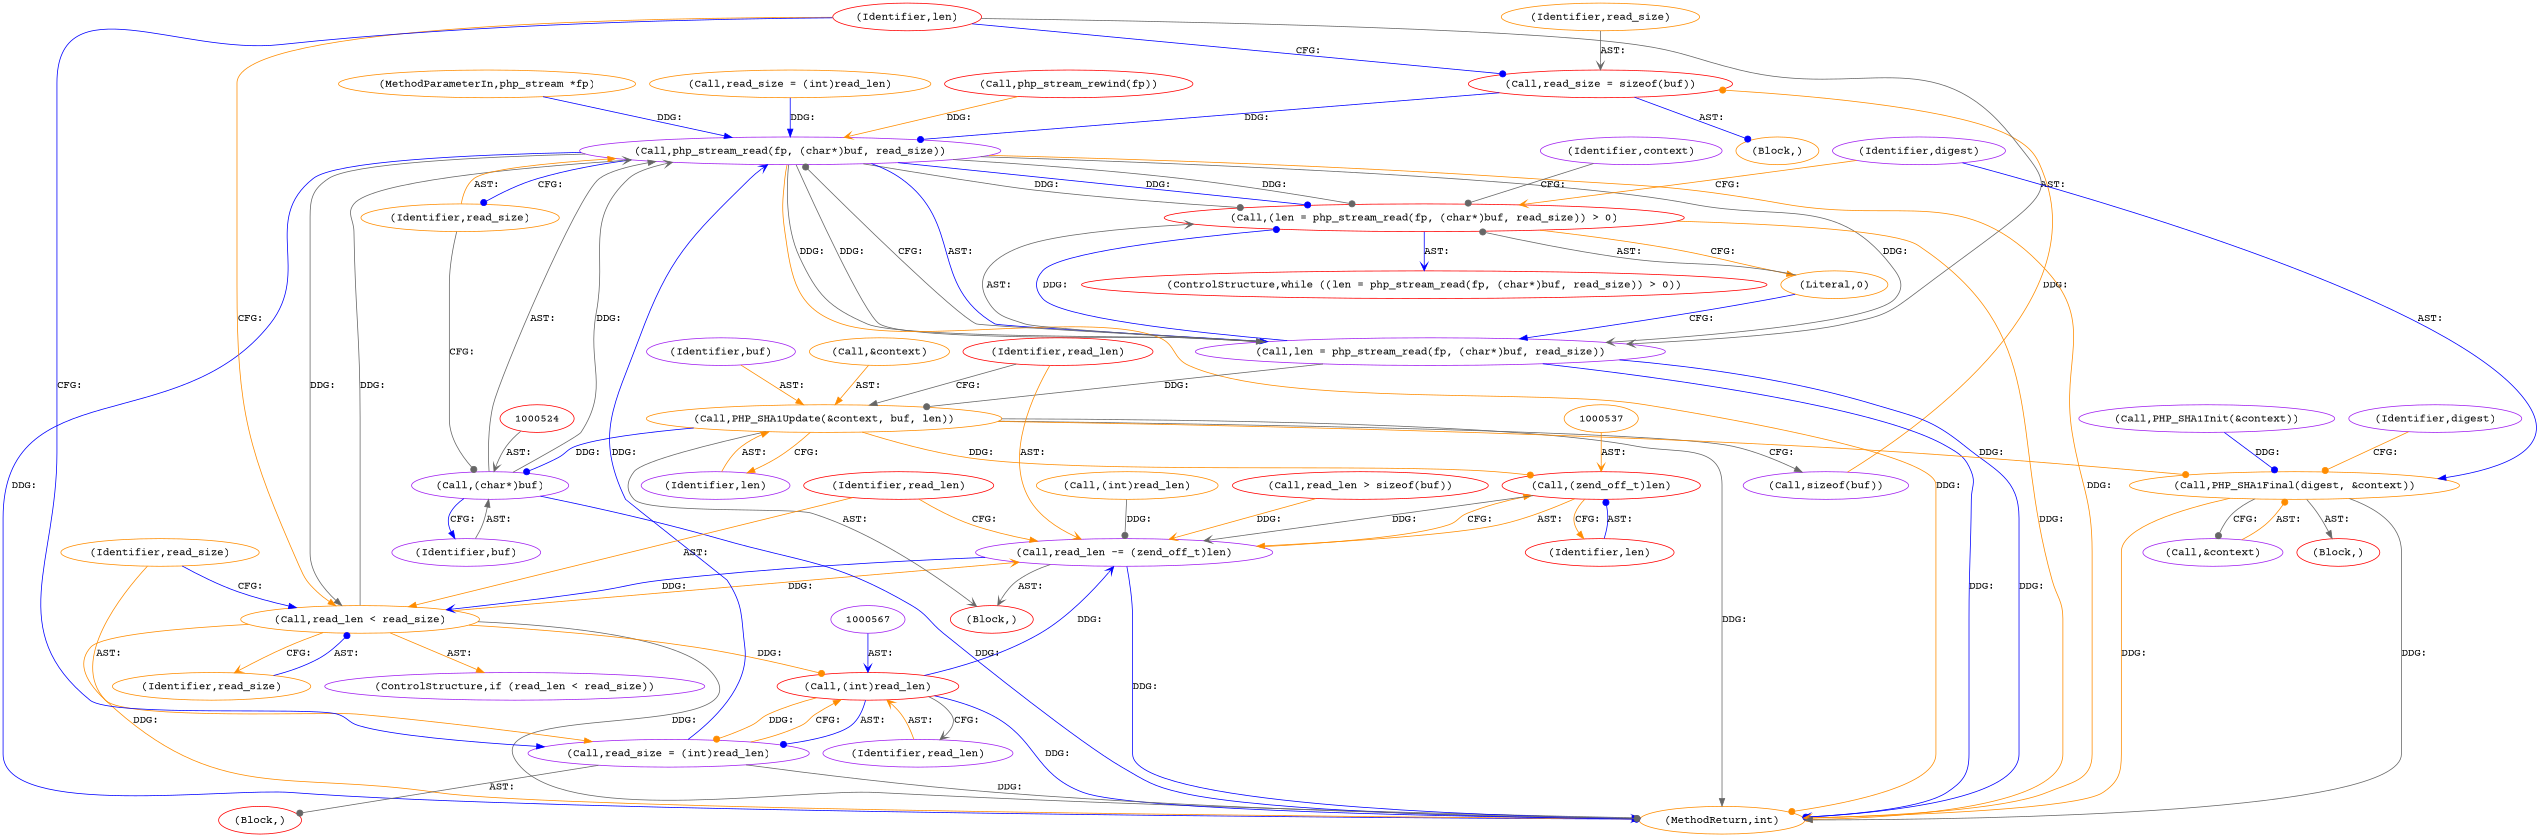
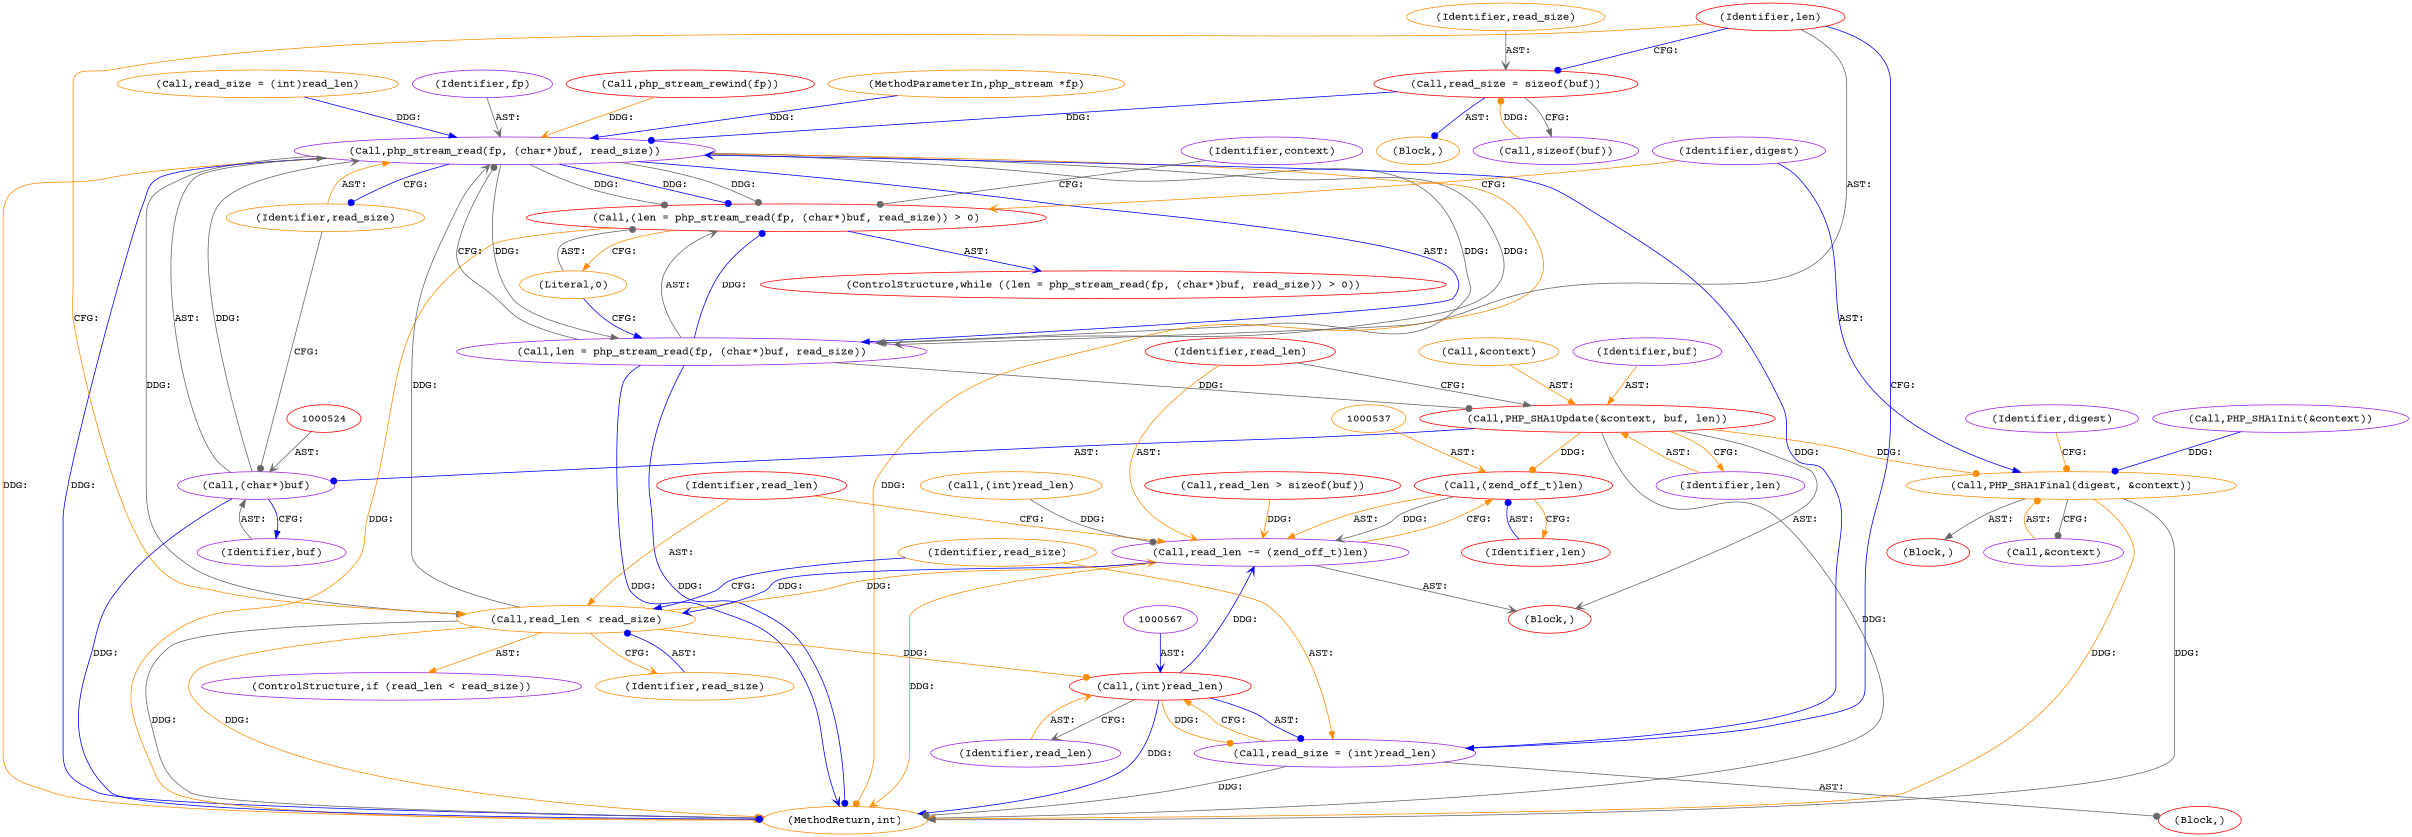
none -> (482, 84)
(824, 419) -> (1597, 419)
(1399, 428) -> (1539, 112)
(592, 452) -> (1090, 452)
(1283, 800) -> (934, 601)
